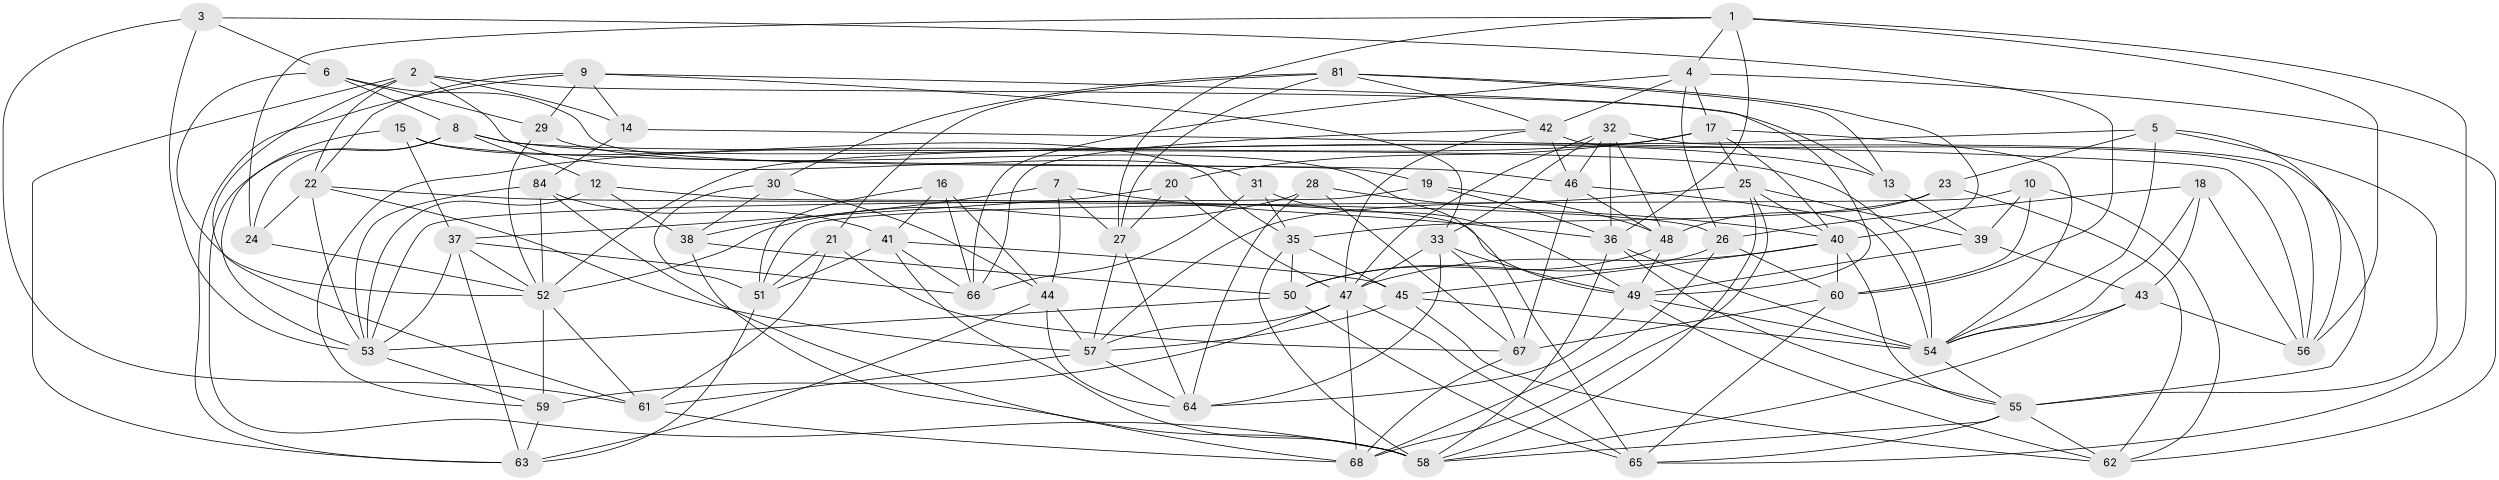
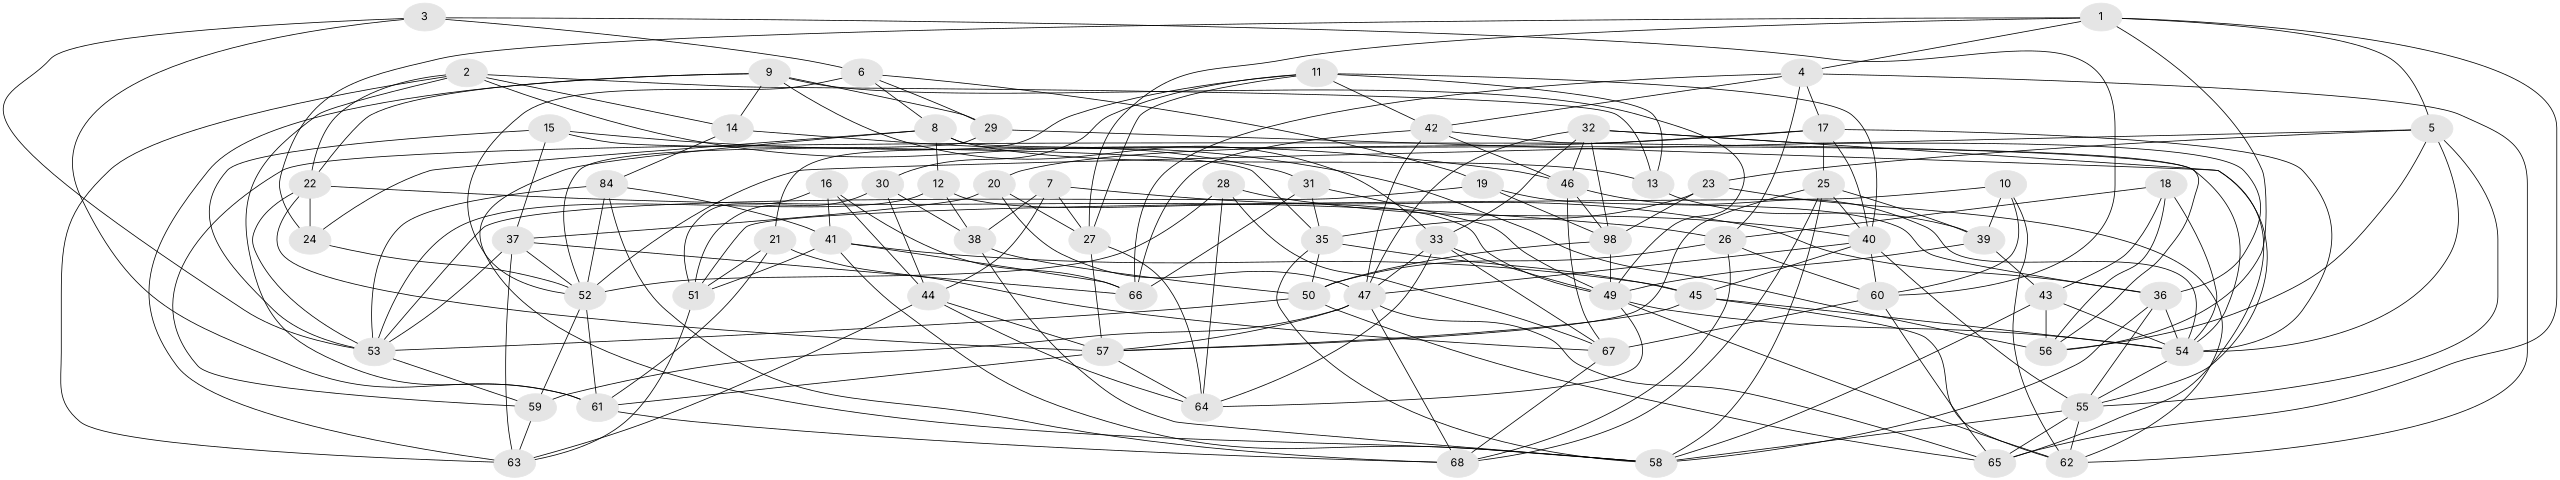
(1338, 73) -> (1317, 73)
(1711, 172) -> (2334, 40)
(1667, 240) -> (1611, 240)
